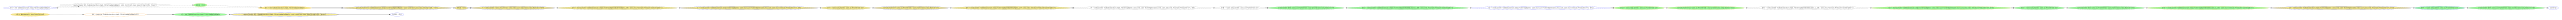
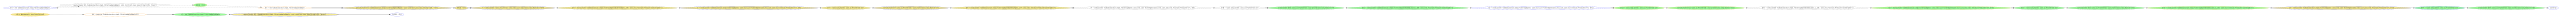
(285, 8) -> (285, 8)
